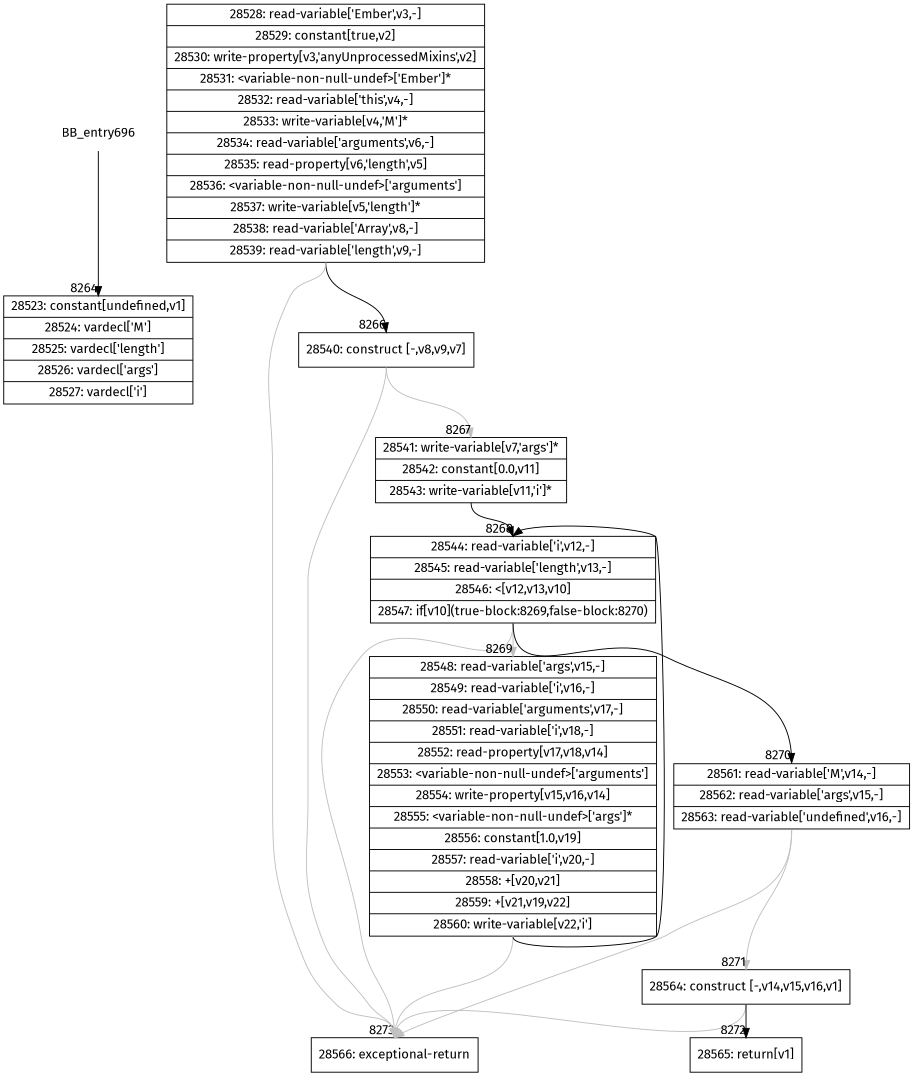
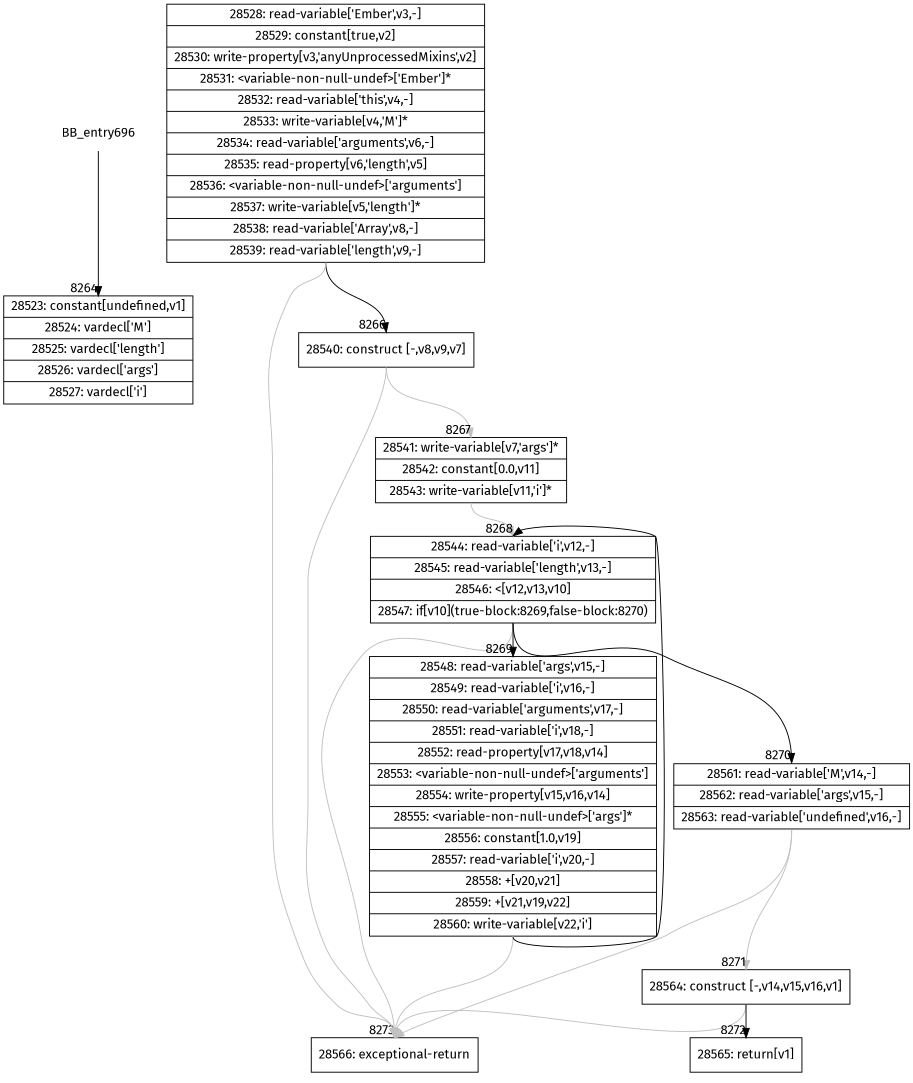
(487, 518) -> (487, 518)
(513, 635) -> (513, 635)
